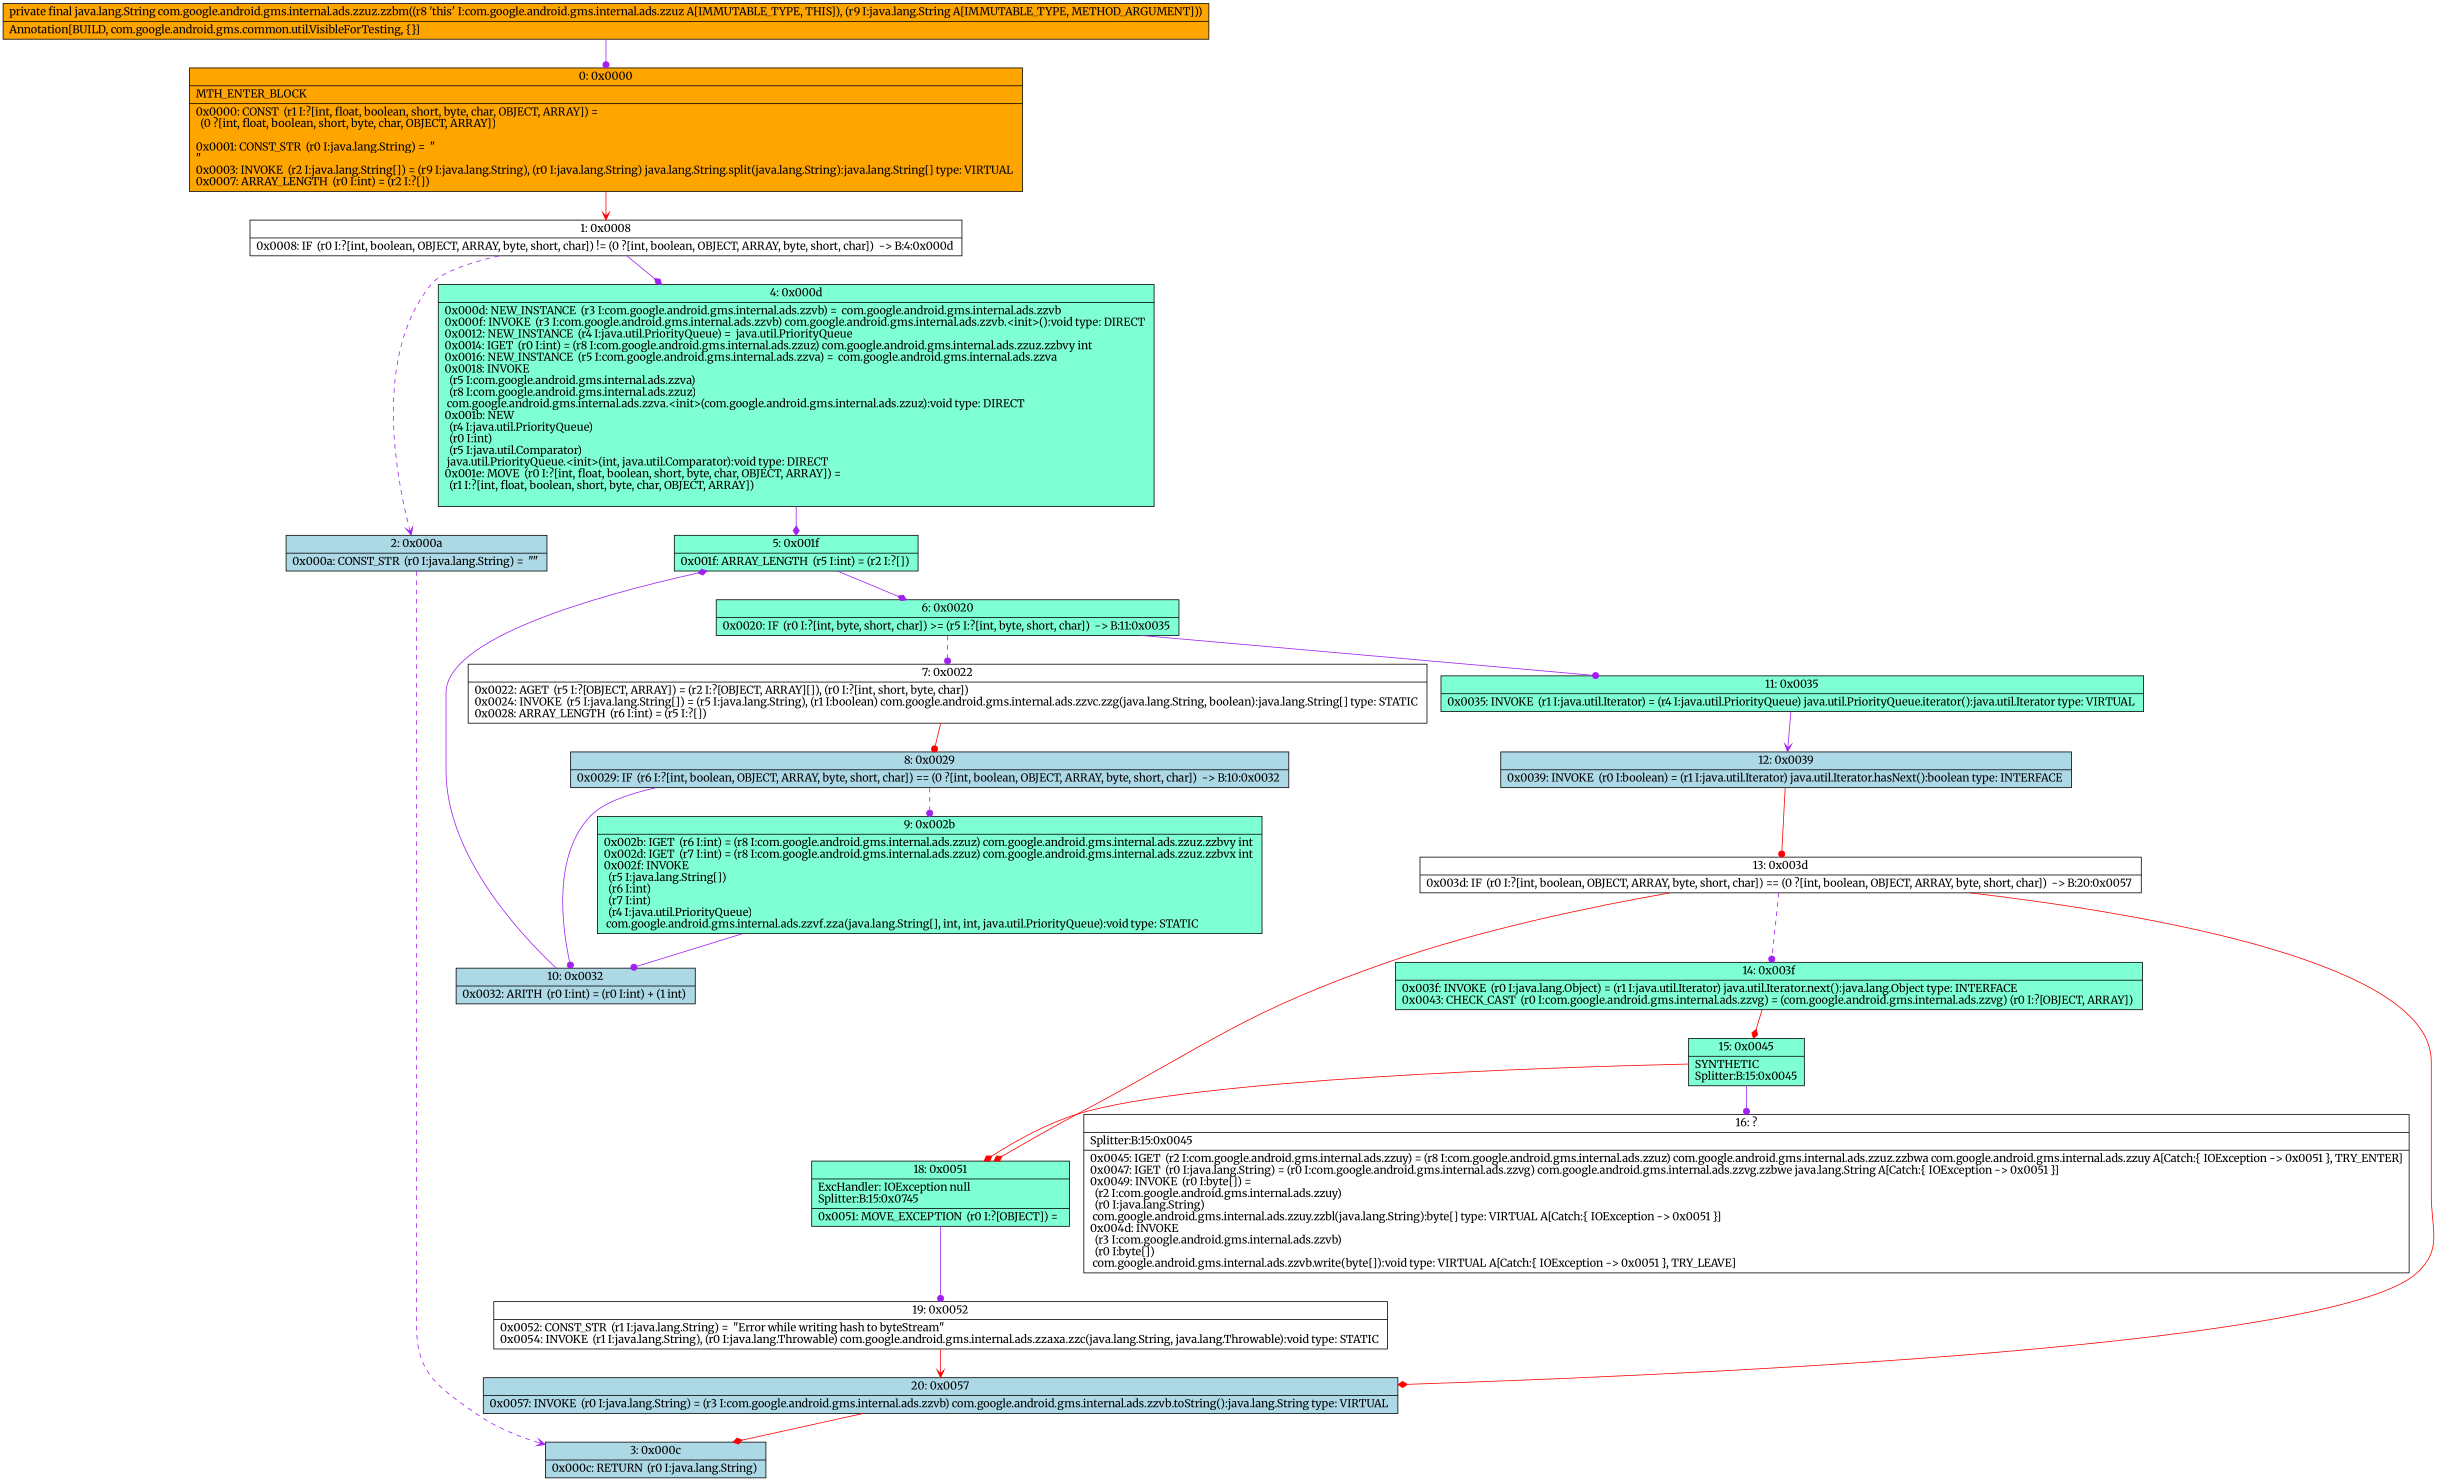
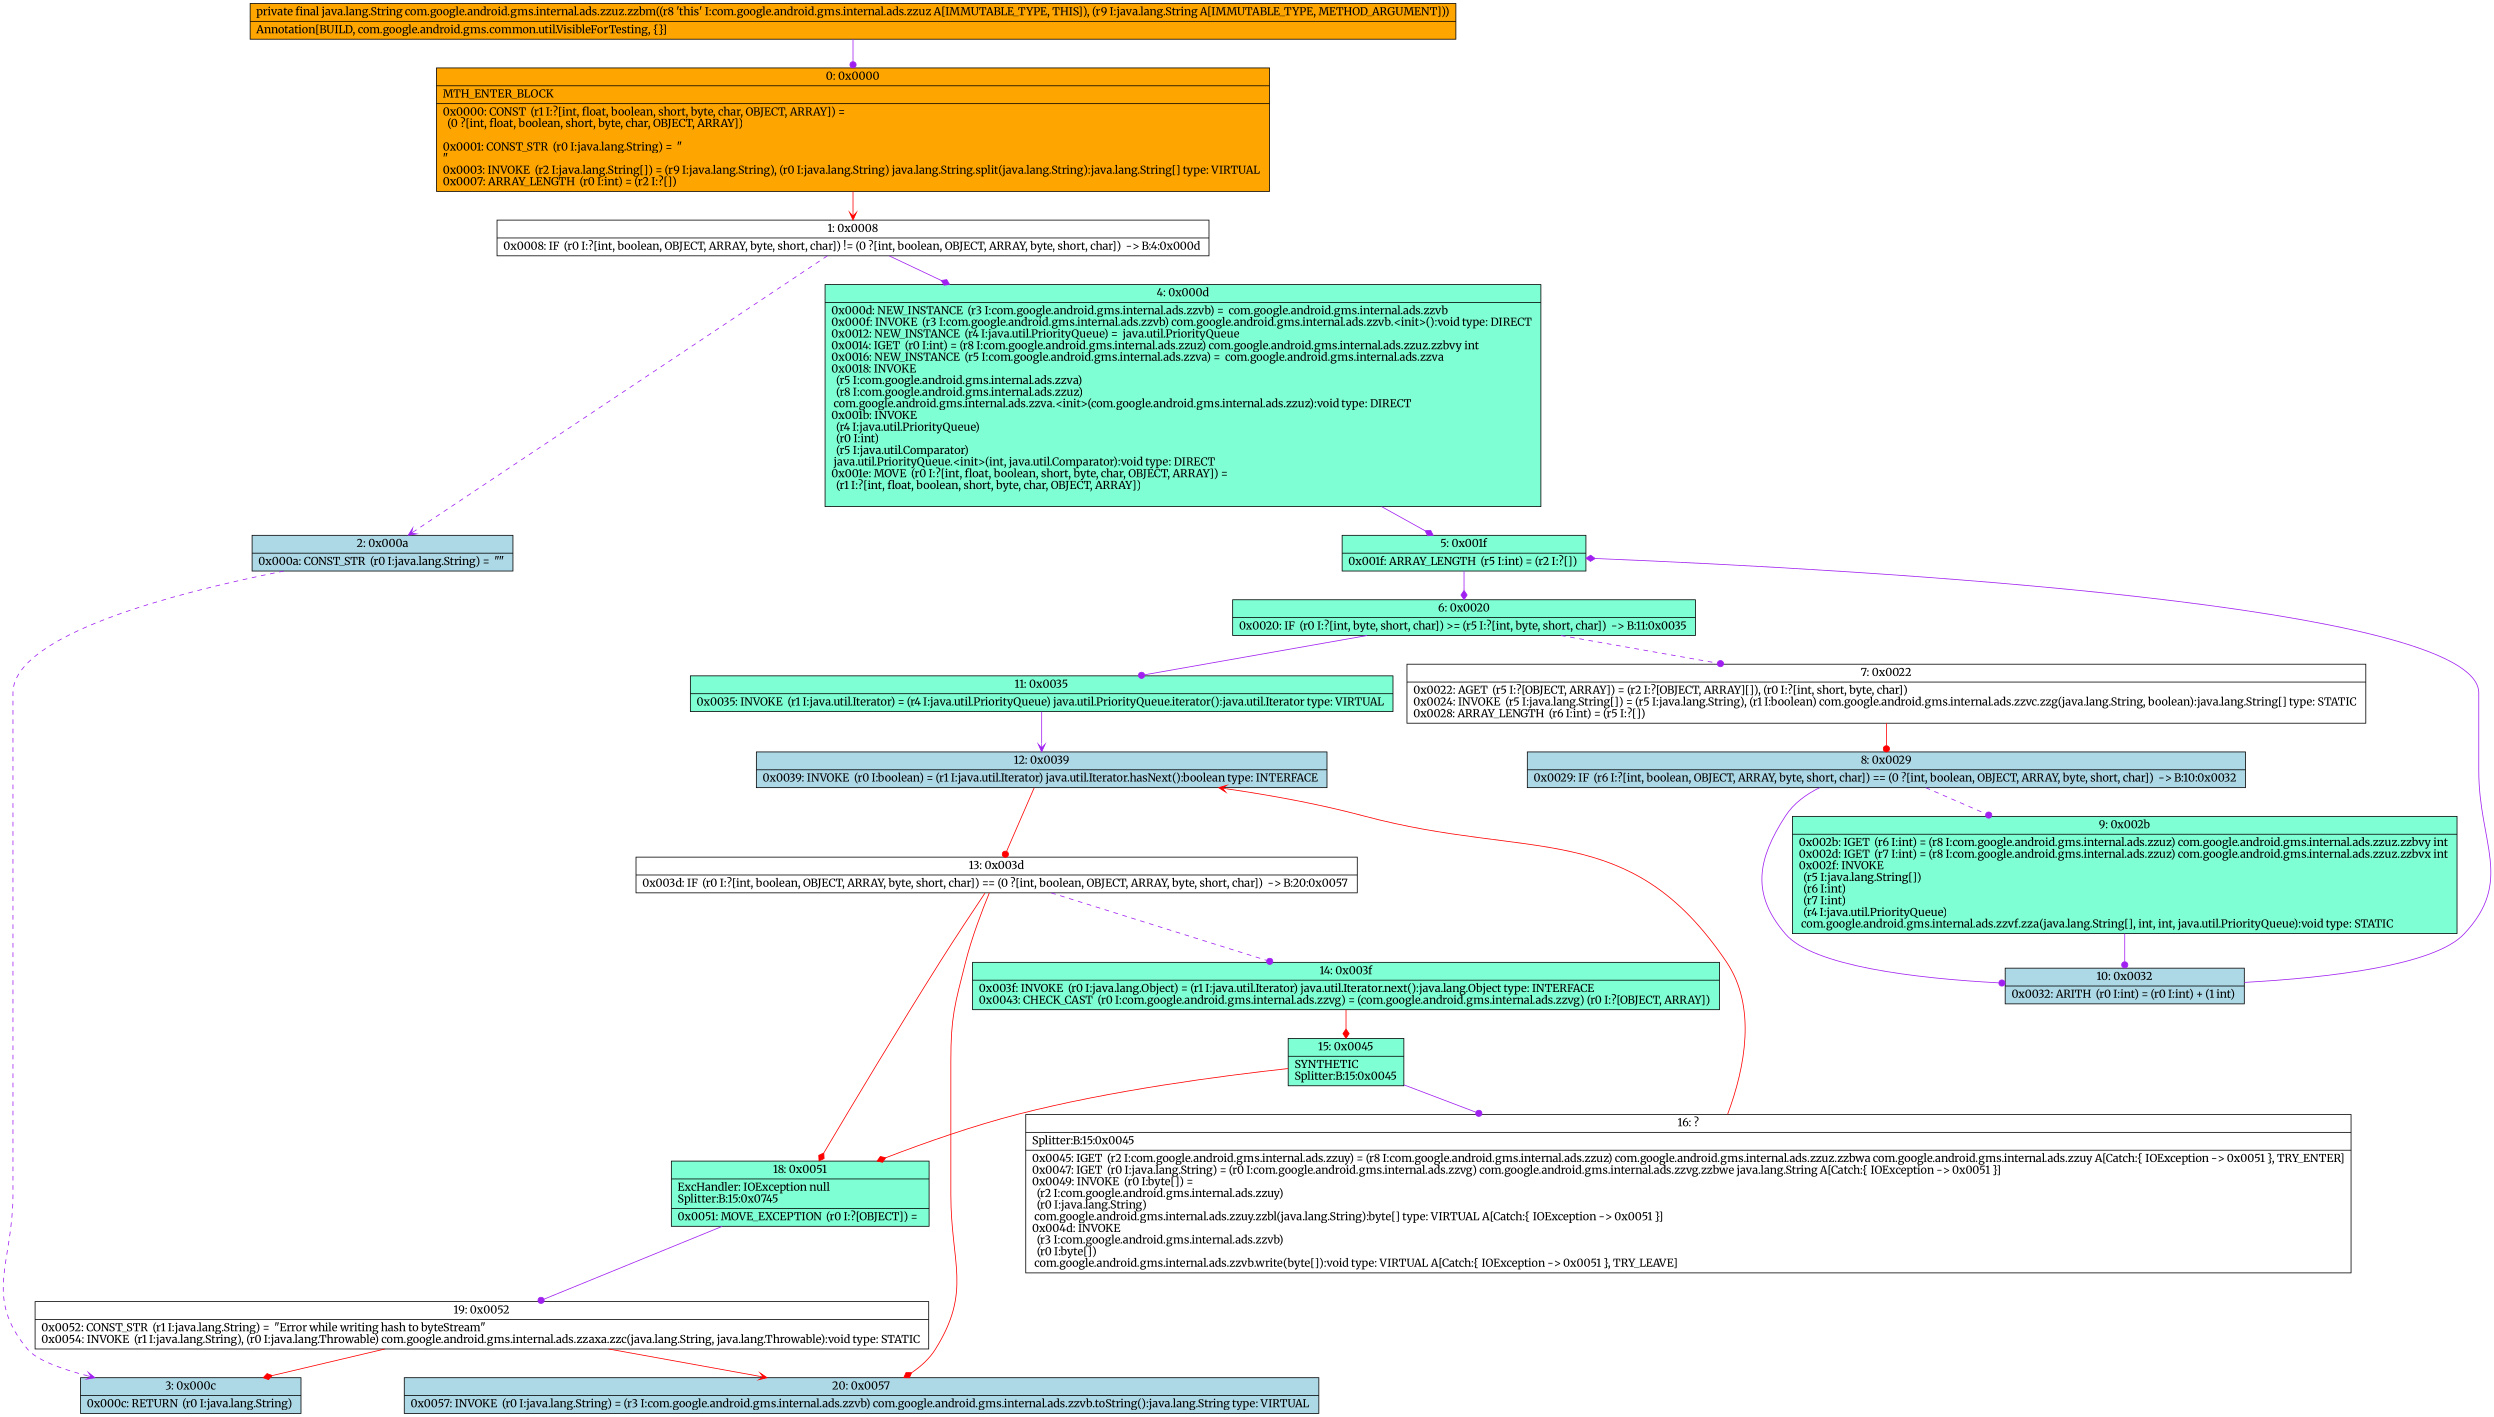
(482, 416) -> (877, 416)
none -> (1573, 852)
(803, 1427) -> (329, 1362)
